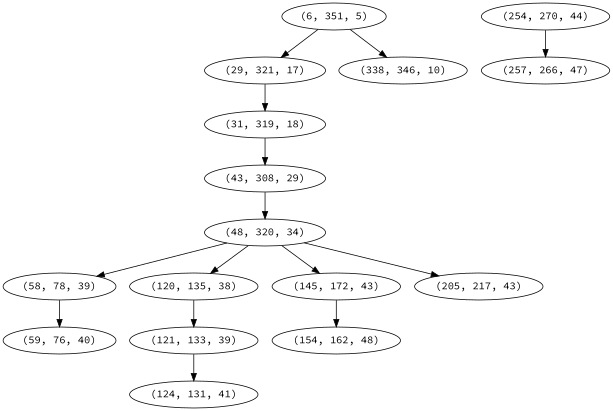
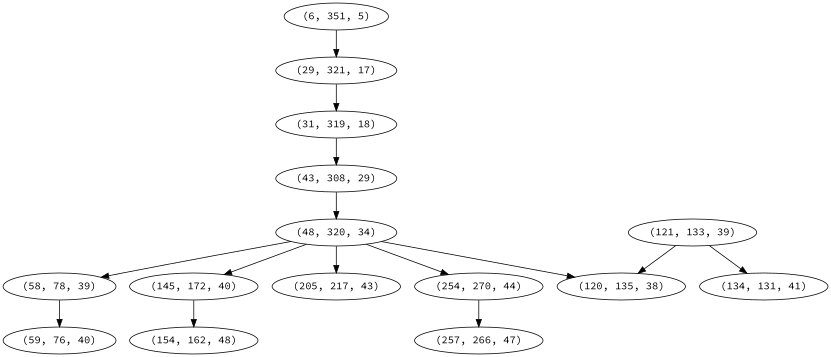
(403, 70) -> none
none -> (404, 258)
(336, 286) -> (194, 286)
(194, 310) -> (660, 257)
(194, 394) -> (764, 286)
